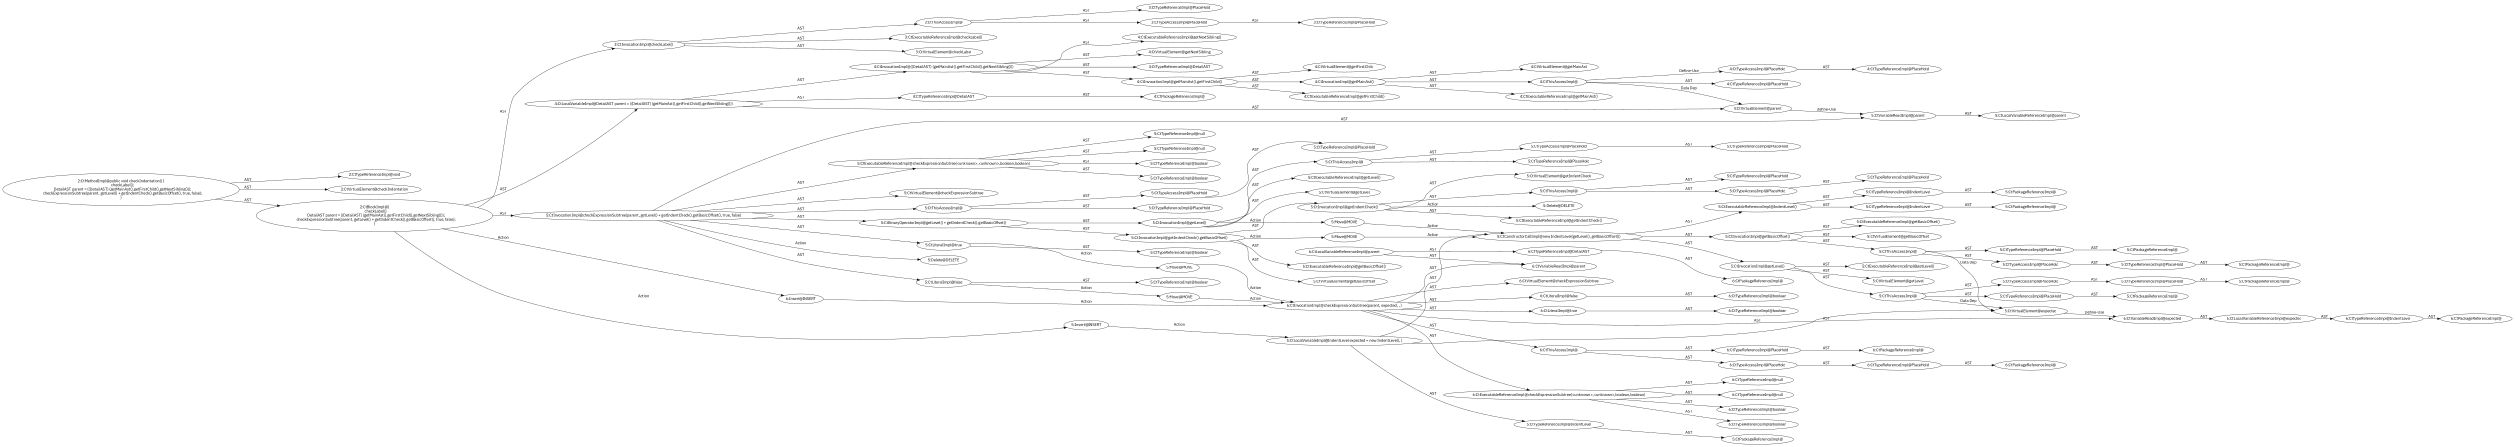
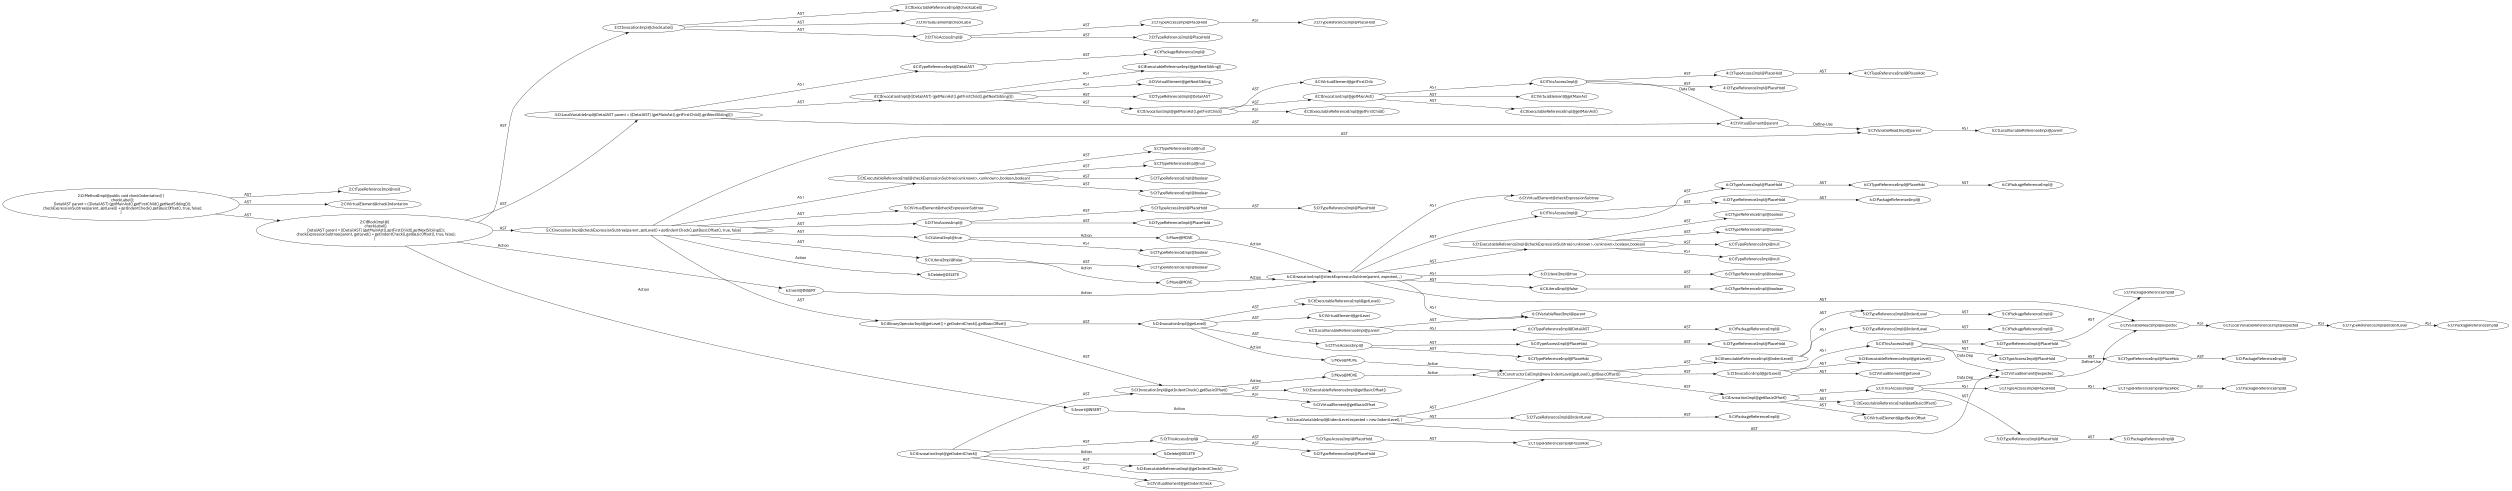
(1689, 71) -> (1687, 74)
(1264, 218) -> (1038, 411)
